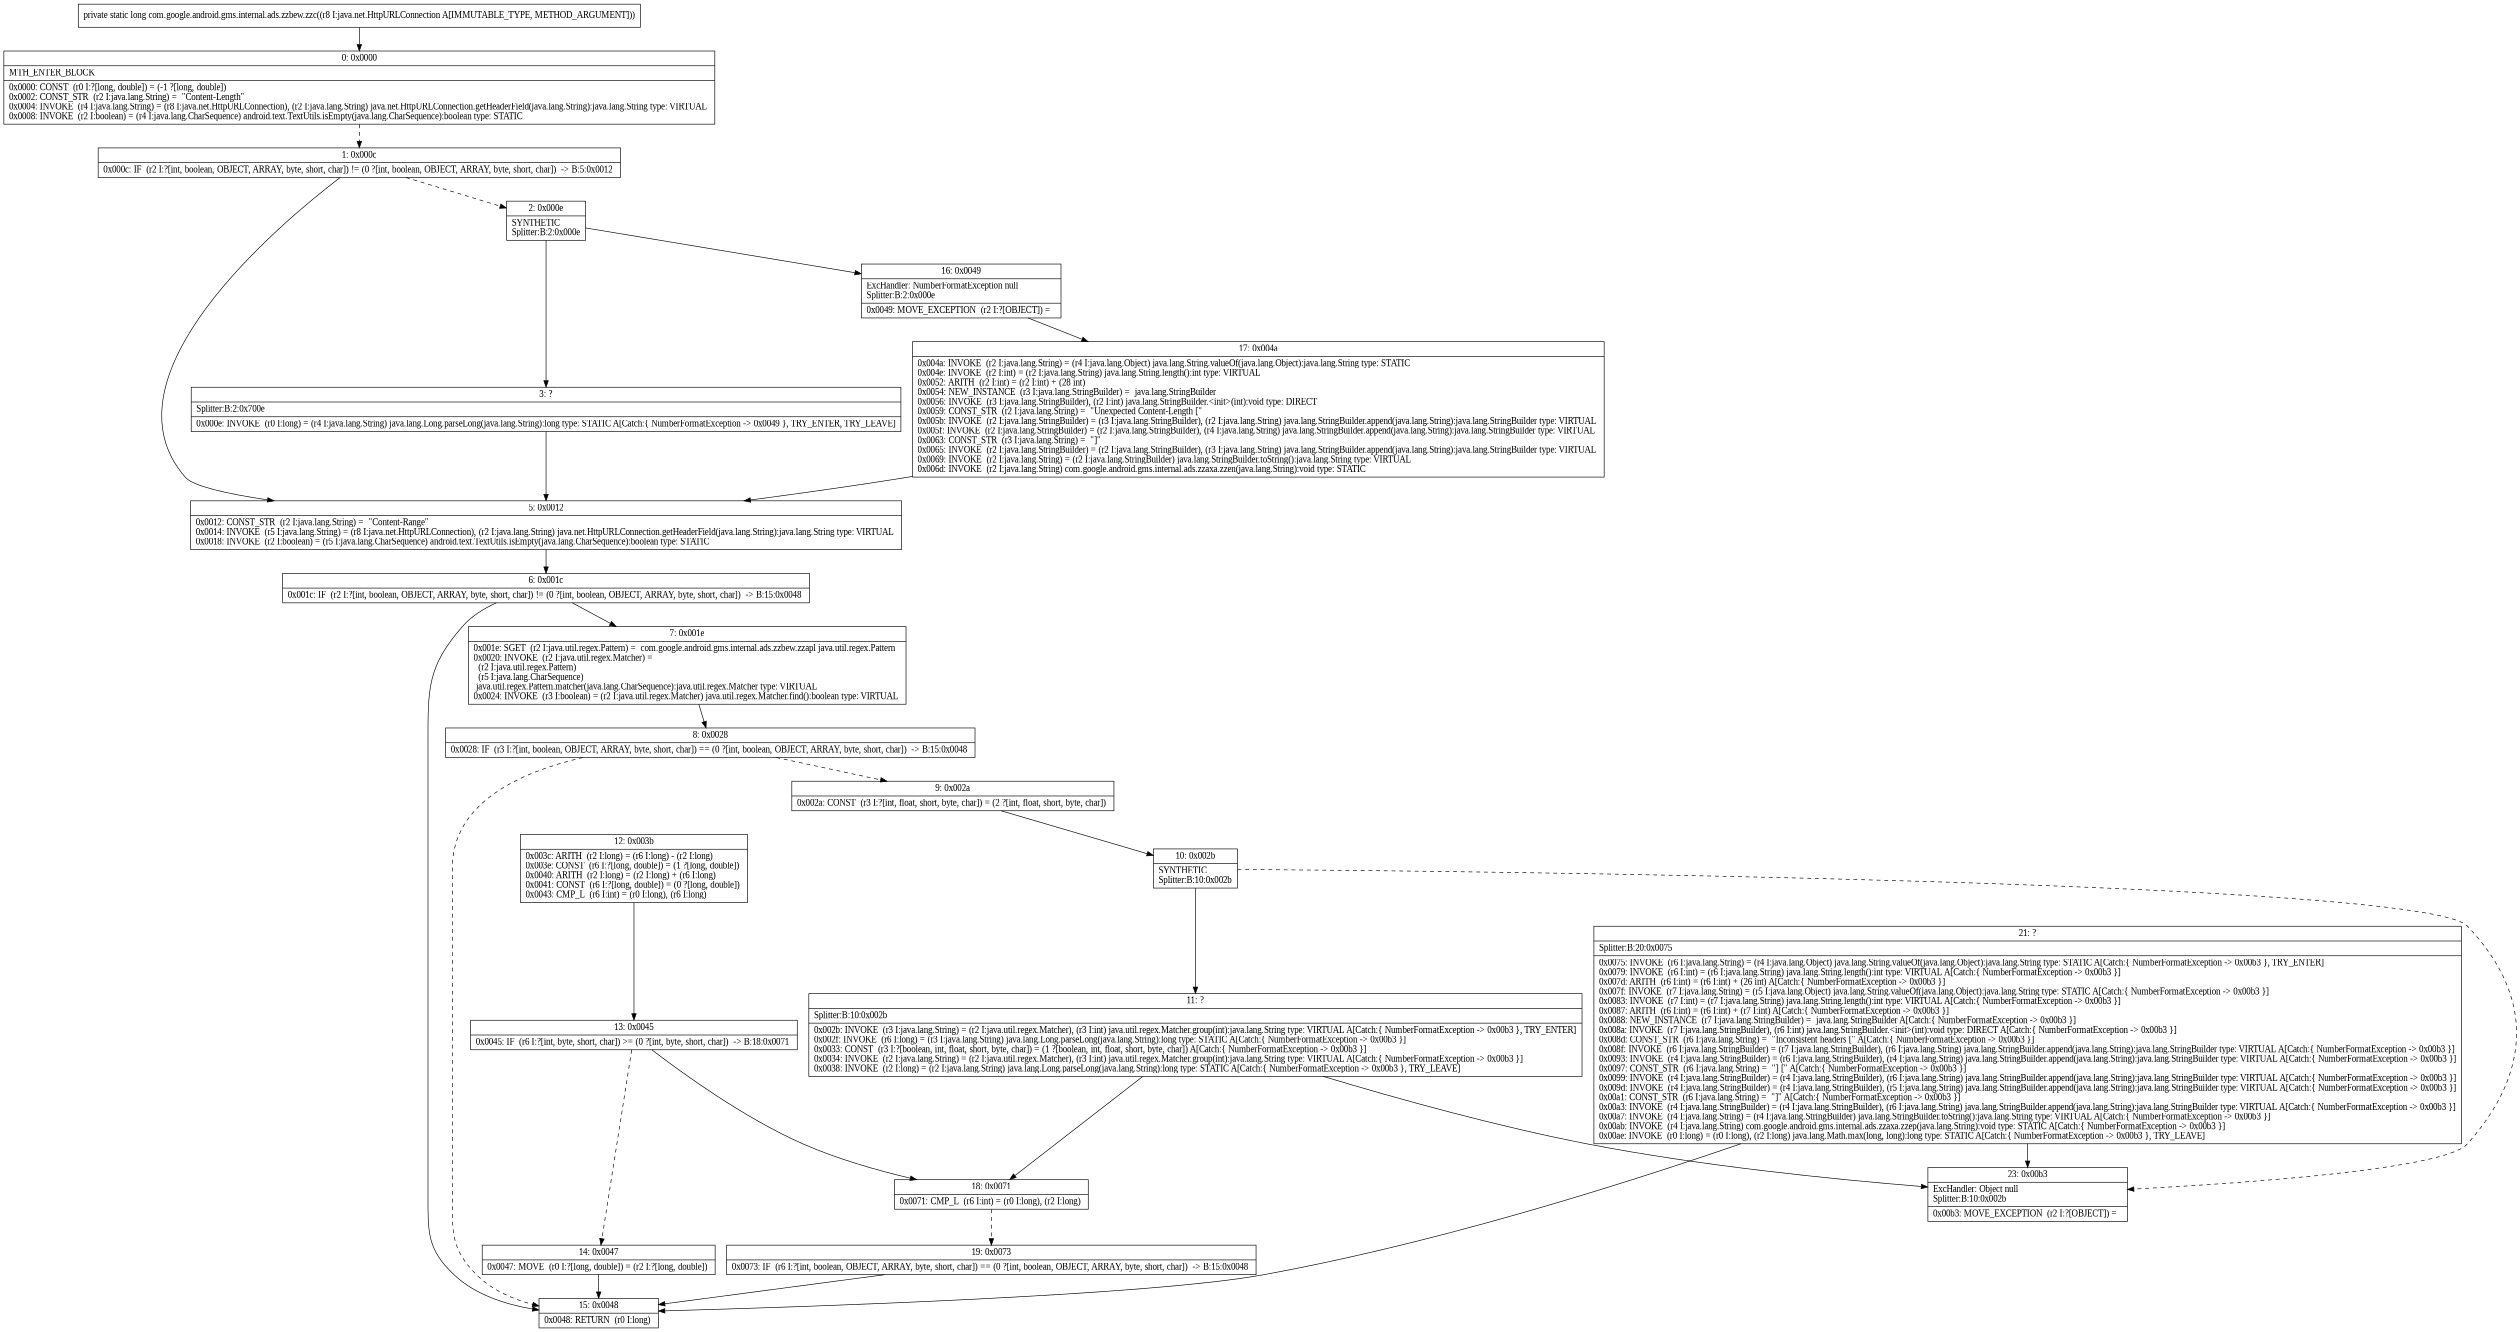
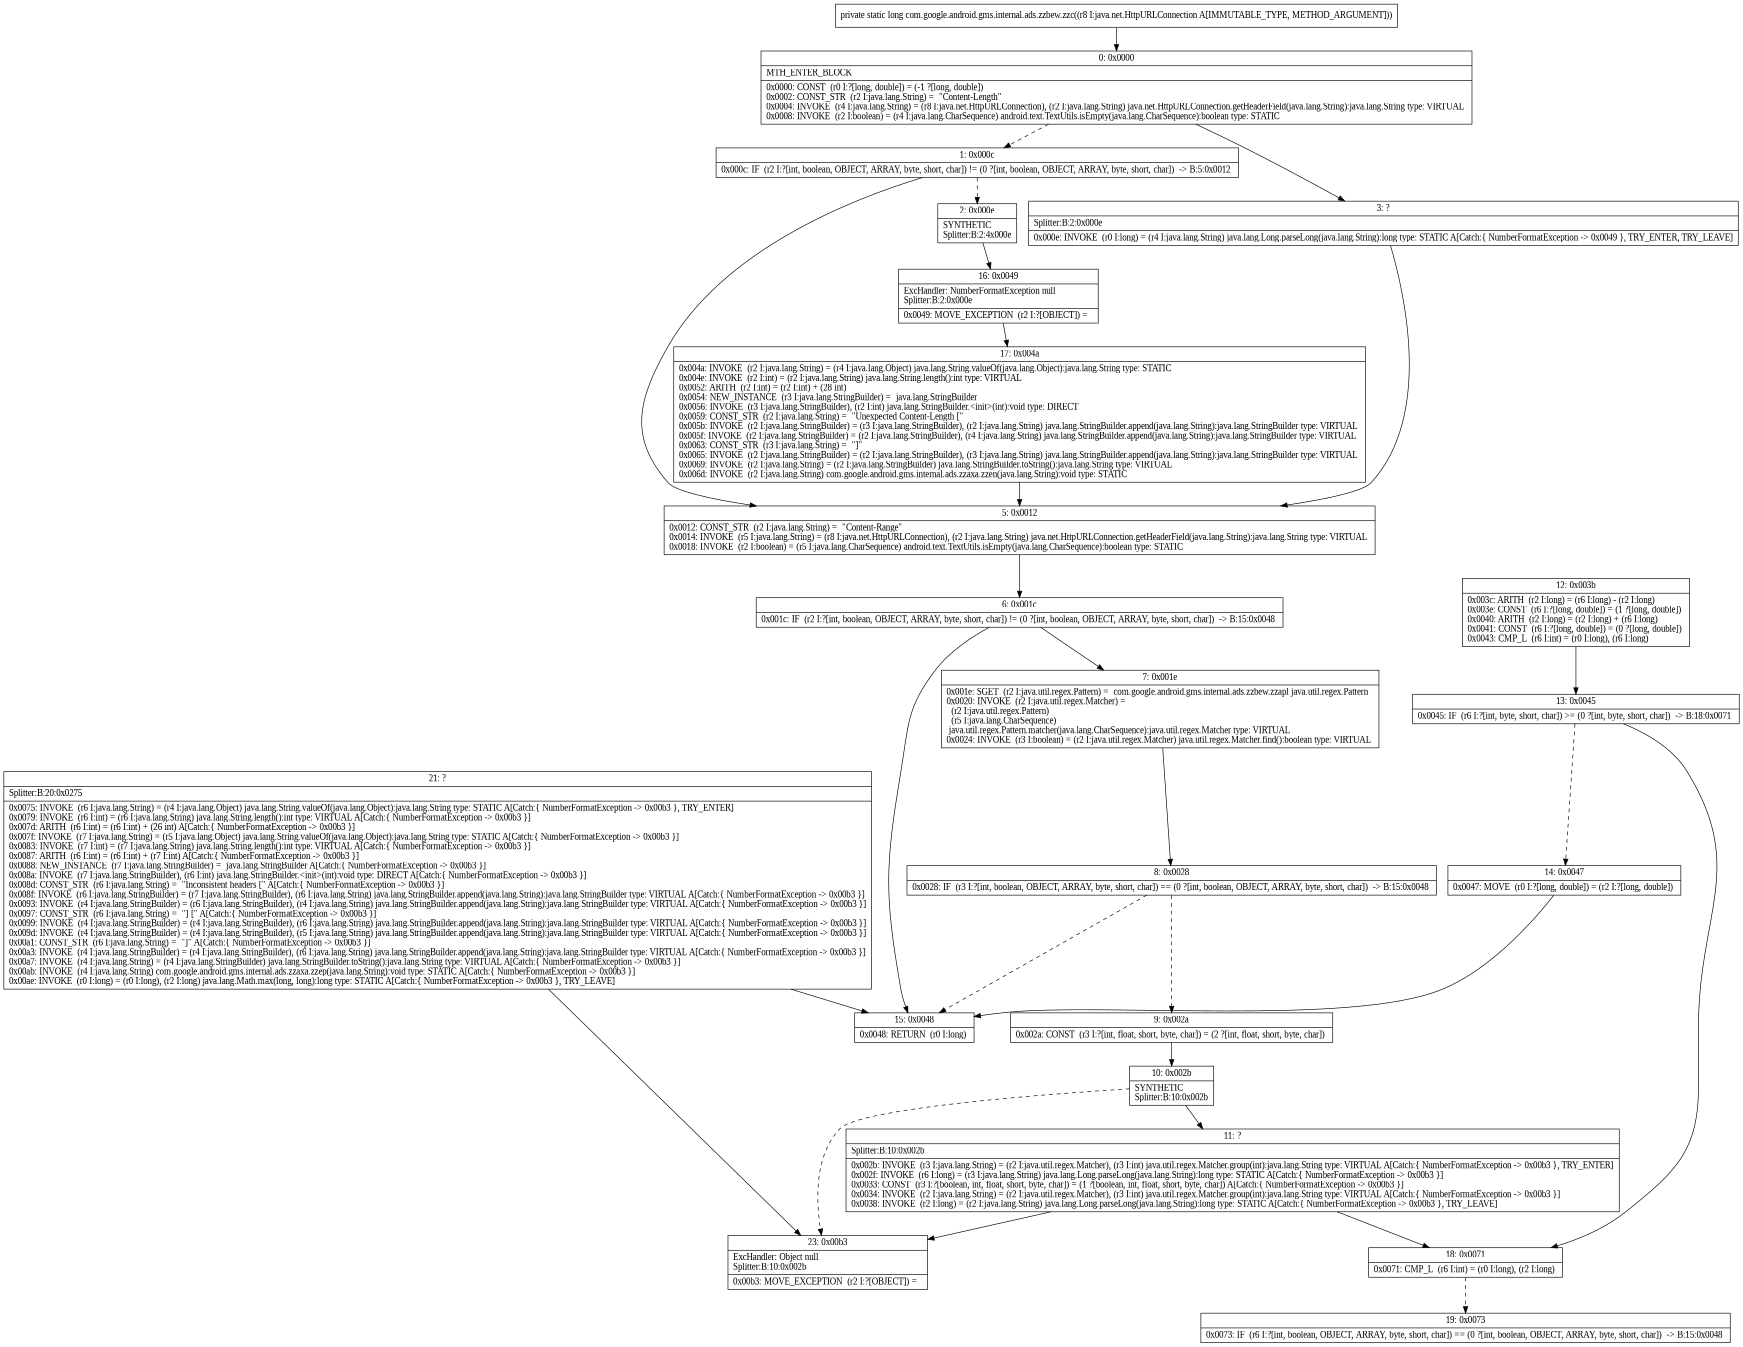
(546, 233) -> (977, 235)
(546, 310) -> (1268, 160)
(231, 409) -> (1068, 223)
(1636, 948) -> (46, 793)
(775, 1289) -> none
